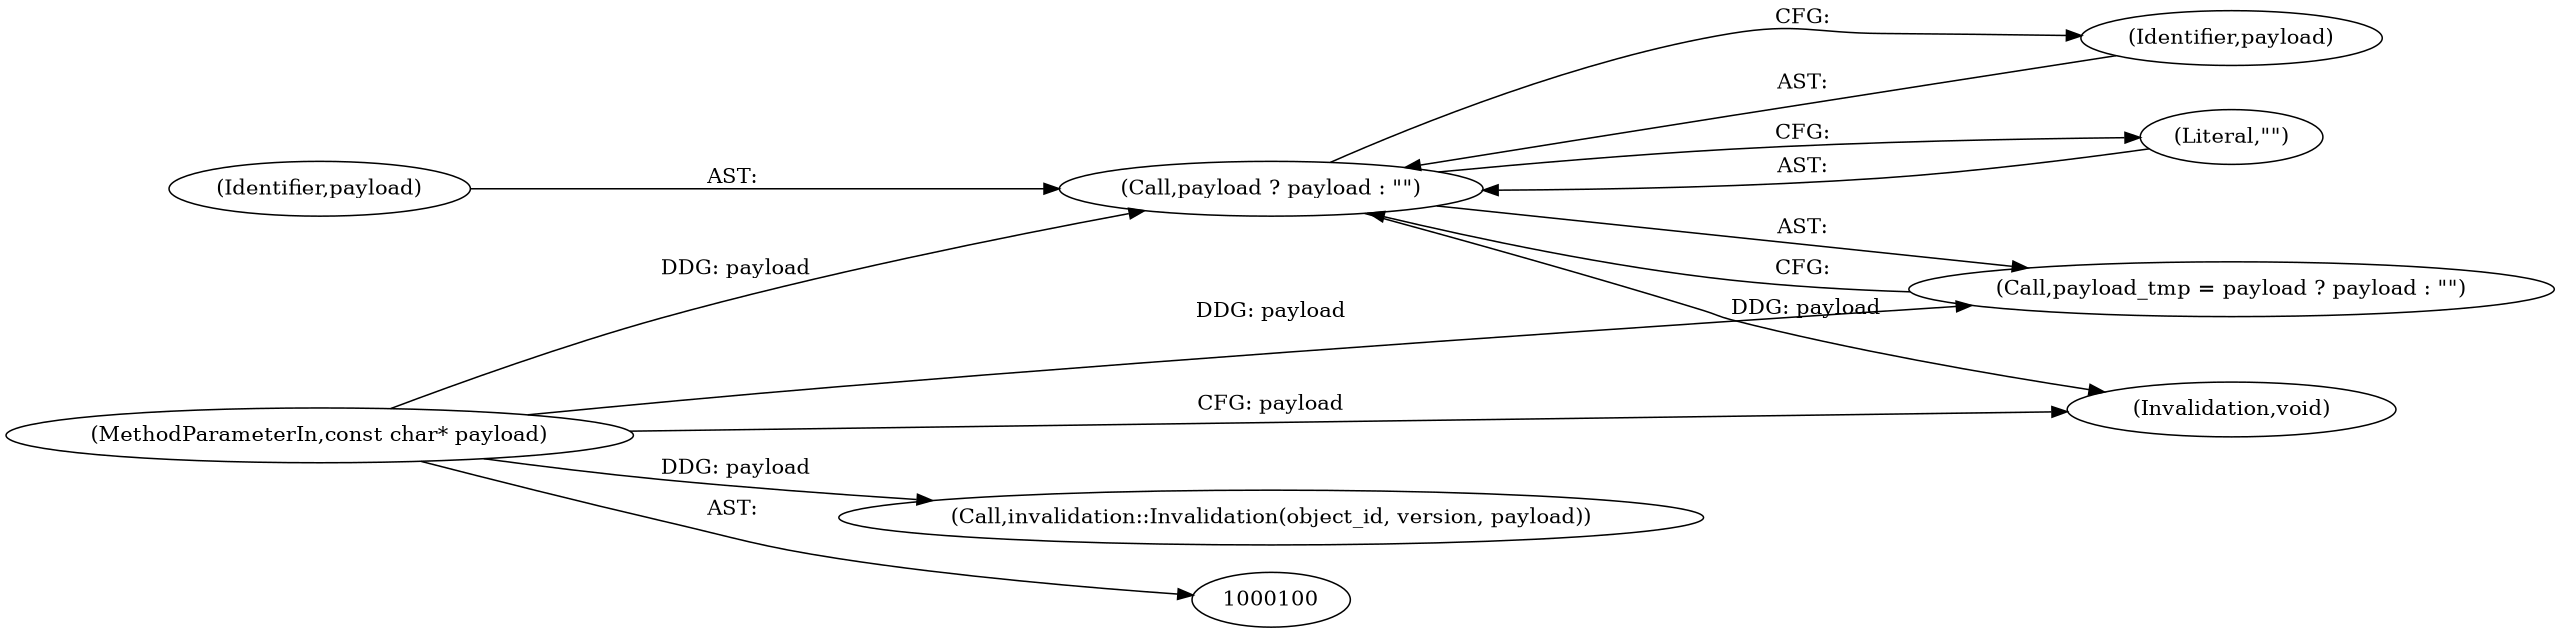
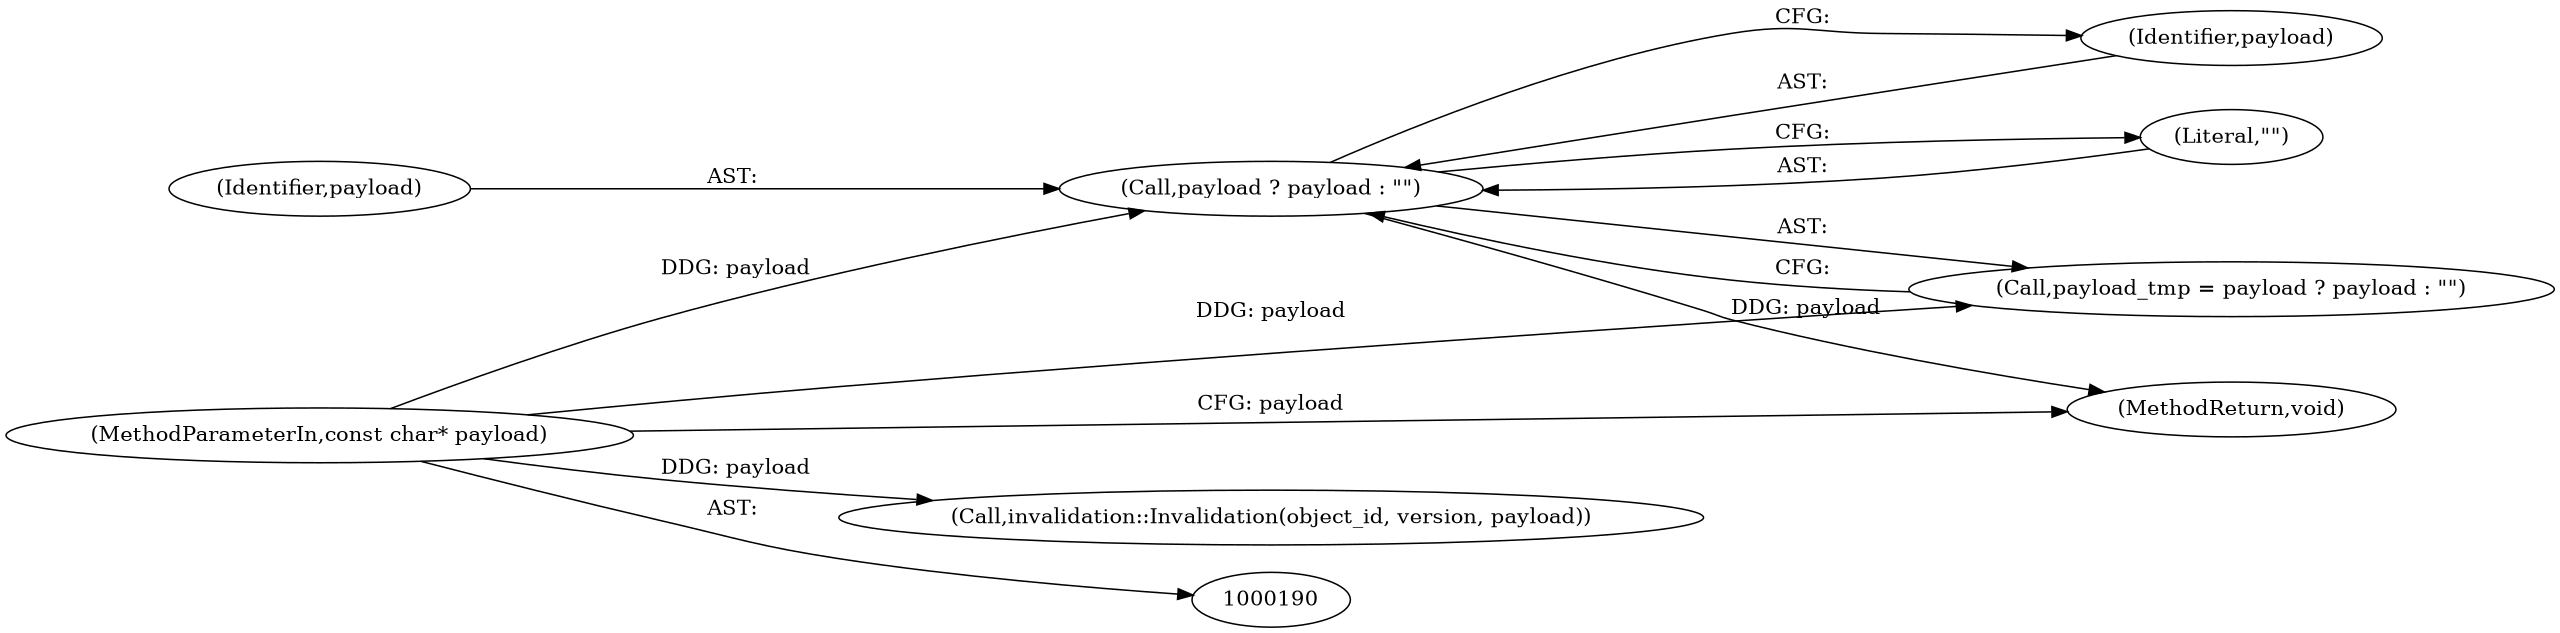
(2232, 409) -> (2232, 409)
(1271, 600) -> (1271, 600)
